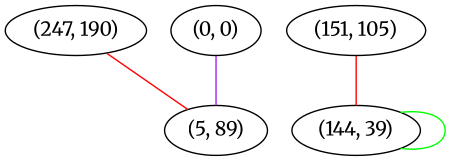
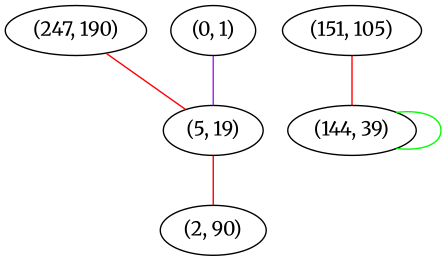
(216, 31) -> (213, 31)
(216, 130) -> (213, 130)
none -> (213, 230)
